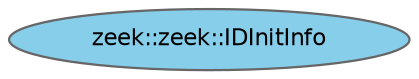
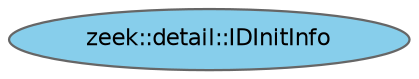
(209, 40) -> (209, 40)
